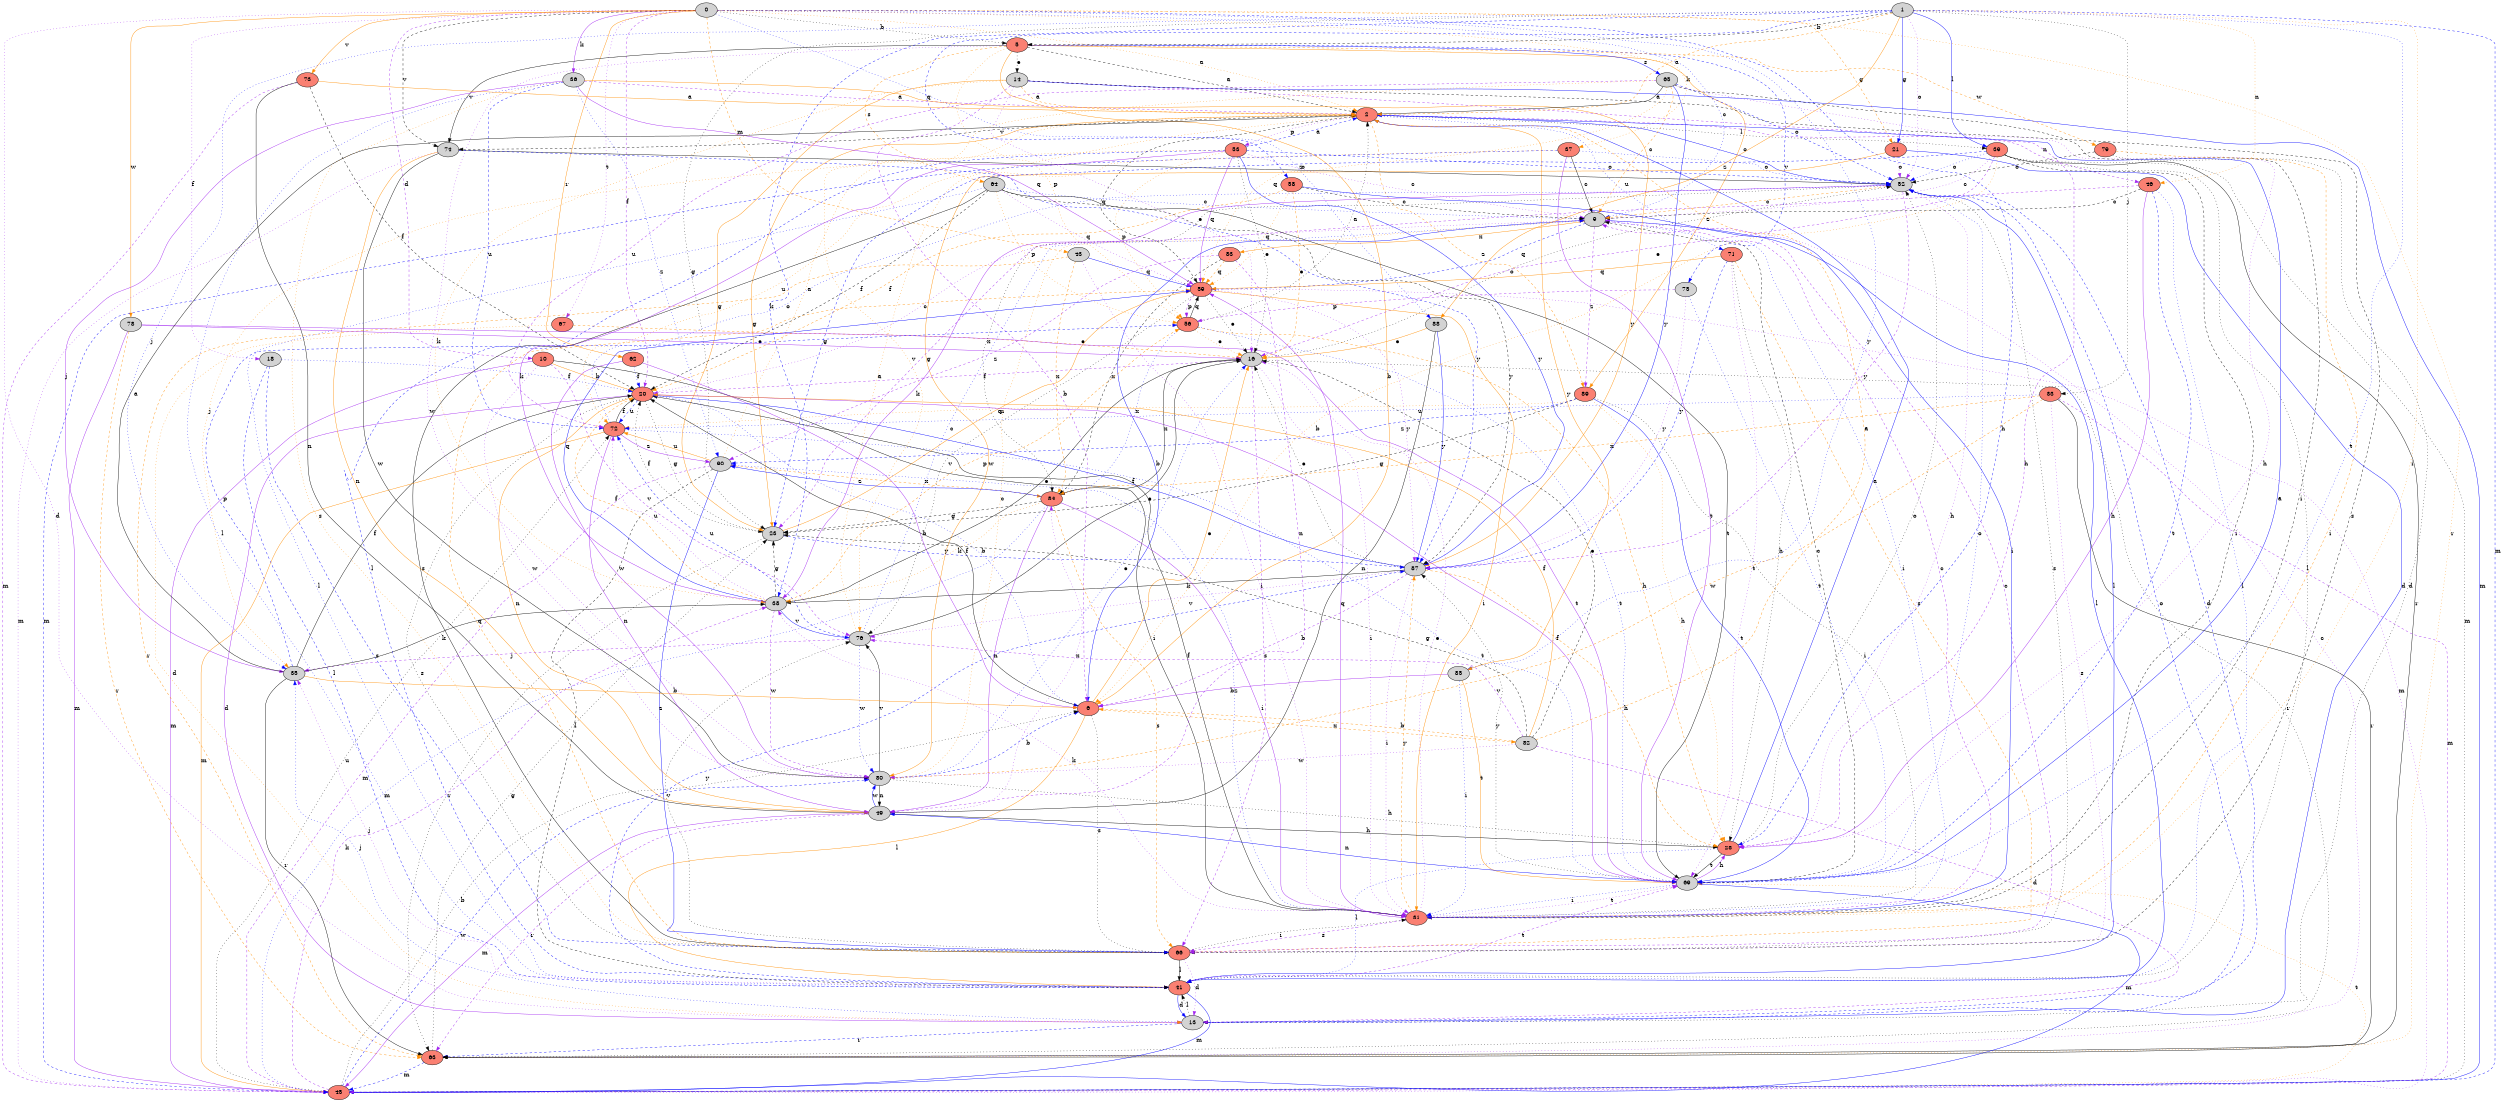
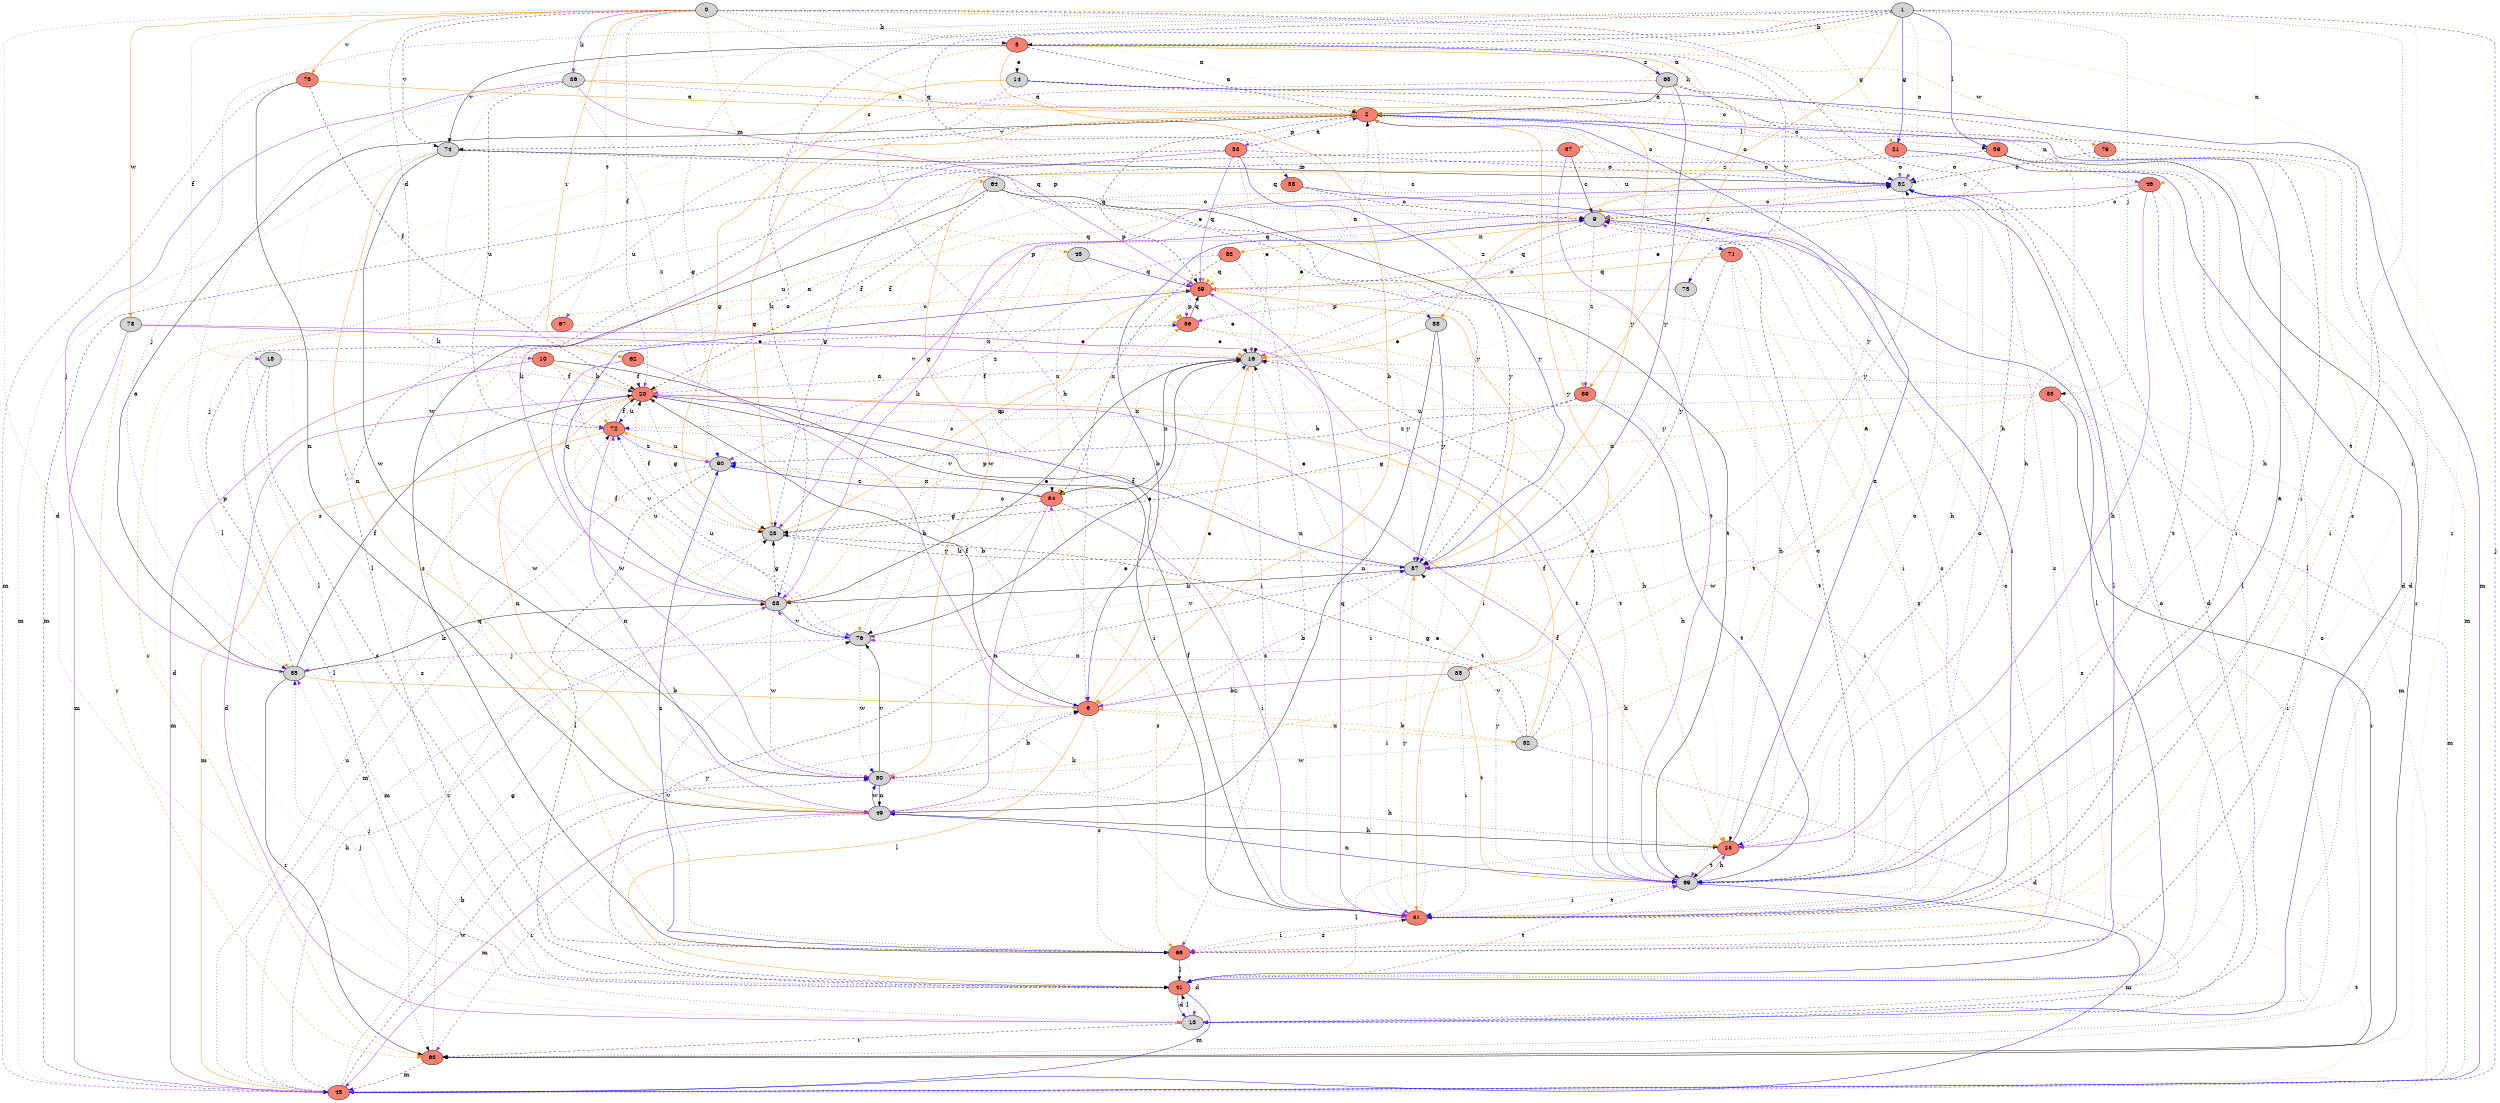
(1398, 224) -> (1398, 224)
(2498, 551) -> (2496, 551)
(673, 921) -> (684, 932)
